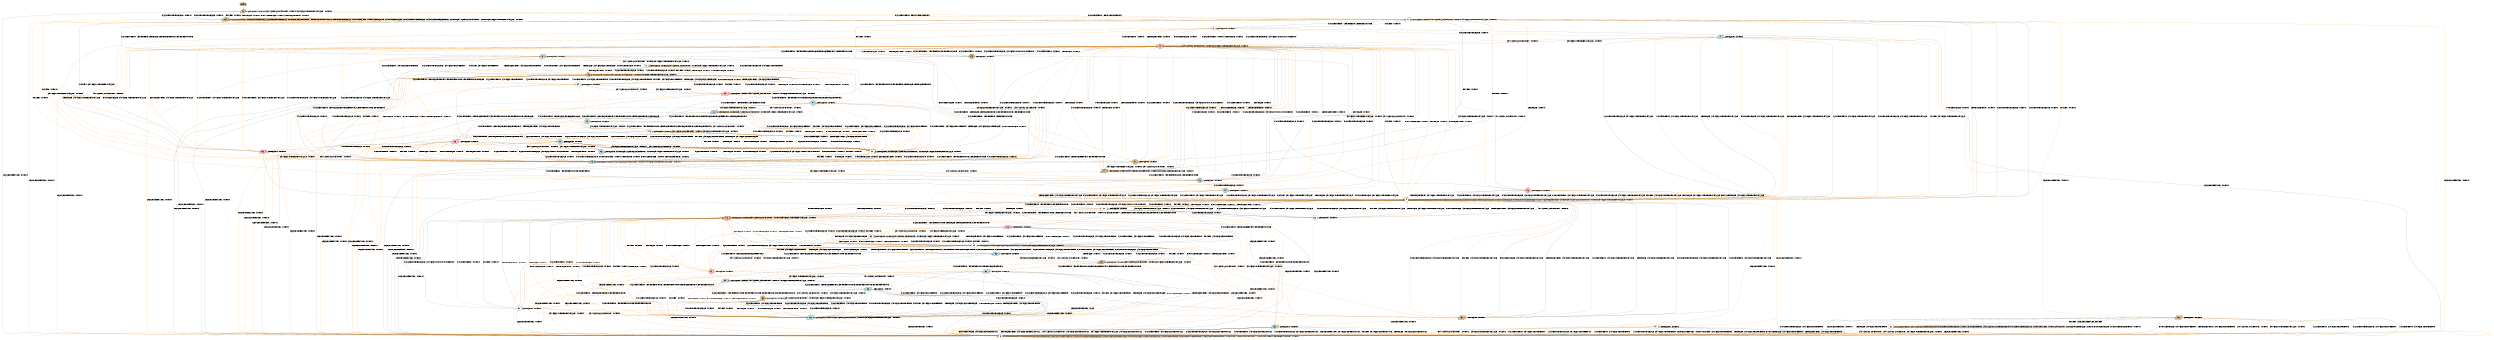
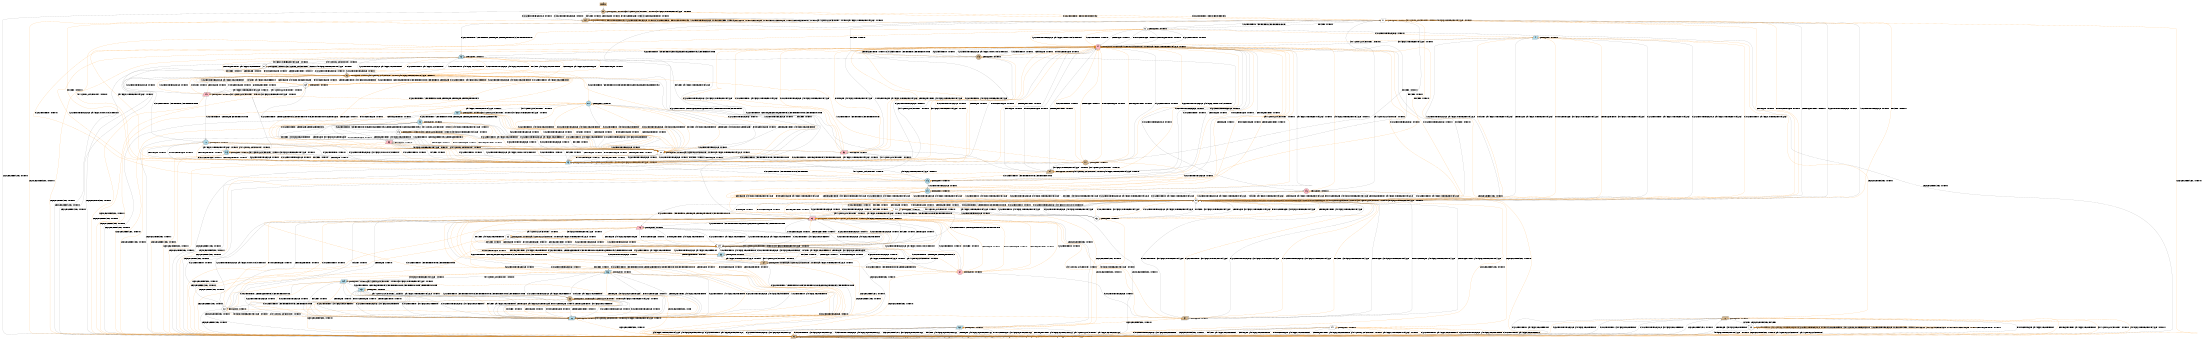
(243, 11) -> (603, 12)
(33, 33) -> (1247, 161)
(654, 145) -> none
(1001, 336) -> (794, 337)
